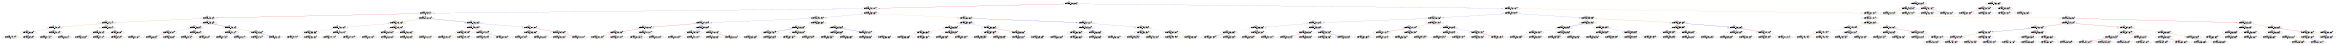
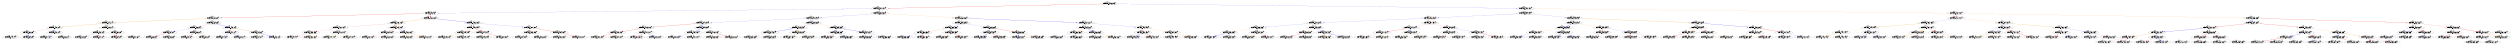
none -> (2004, 23)
none -> (1688, 37)
